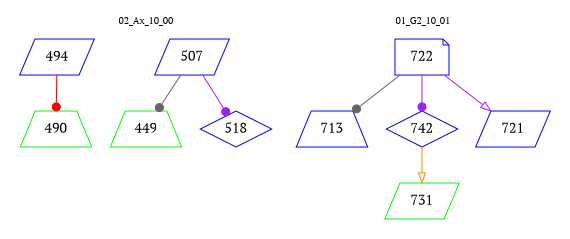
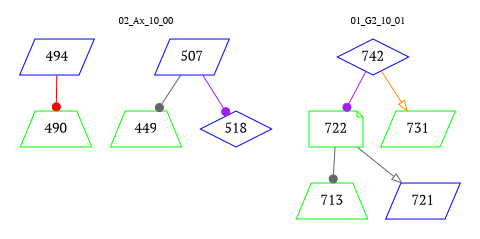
(422, 57) -> (336, 129)
(422, 89) -> (357, 88)
(463, 90) -> (376, 162)
(332, 129) -> (332, 201)
